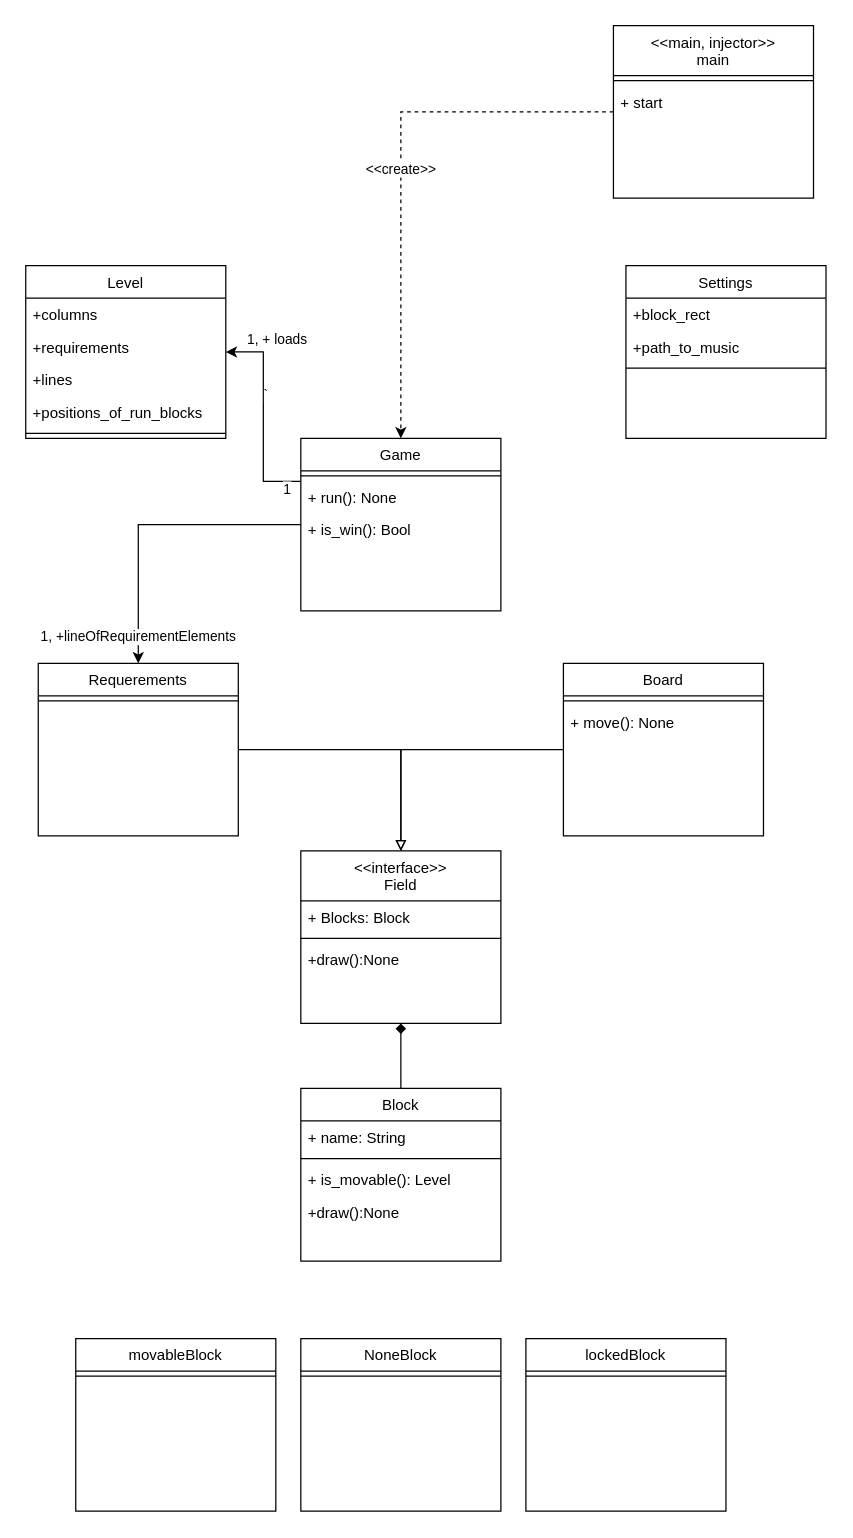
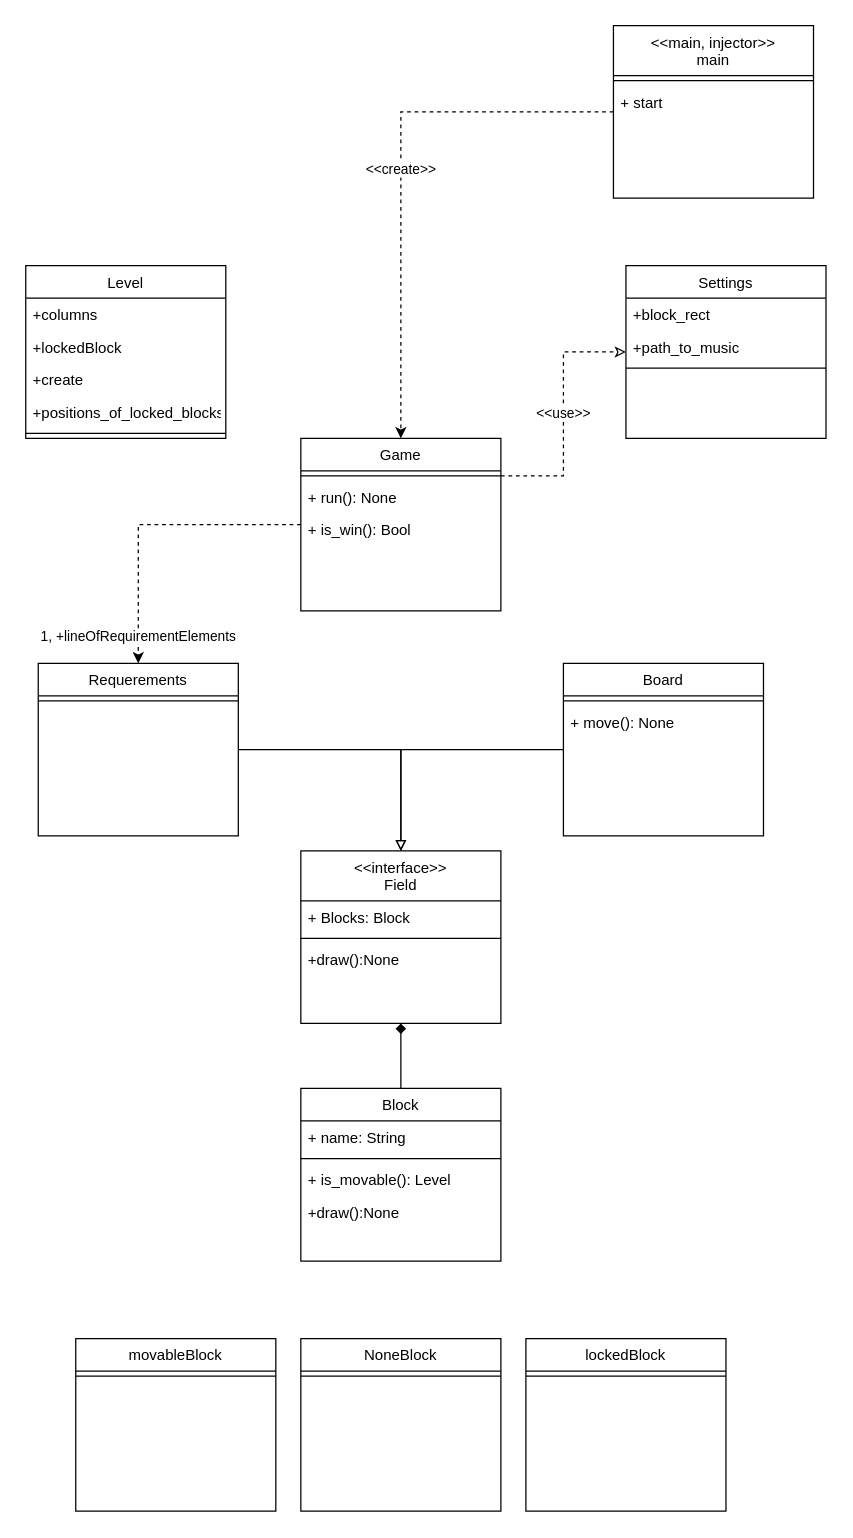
(85, 348) -> (79, 348)
(54, 380) -> (62, 380)
(127, 413) -> (138, 413)
none -> (563, 417)
(263, 419) -> none
(165, 524) -> (165, 524)
